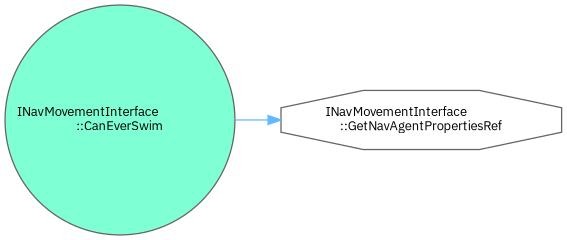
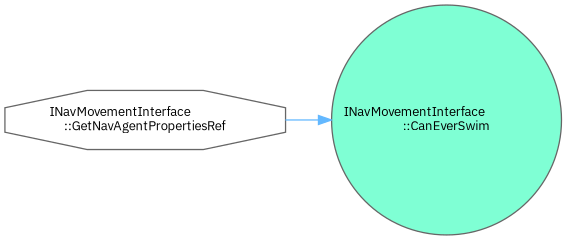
(252, 120) -> (302, 120)
